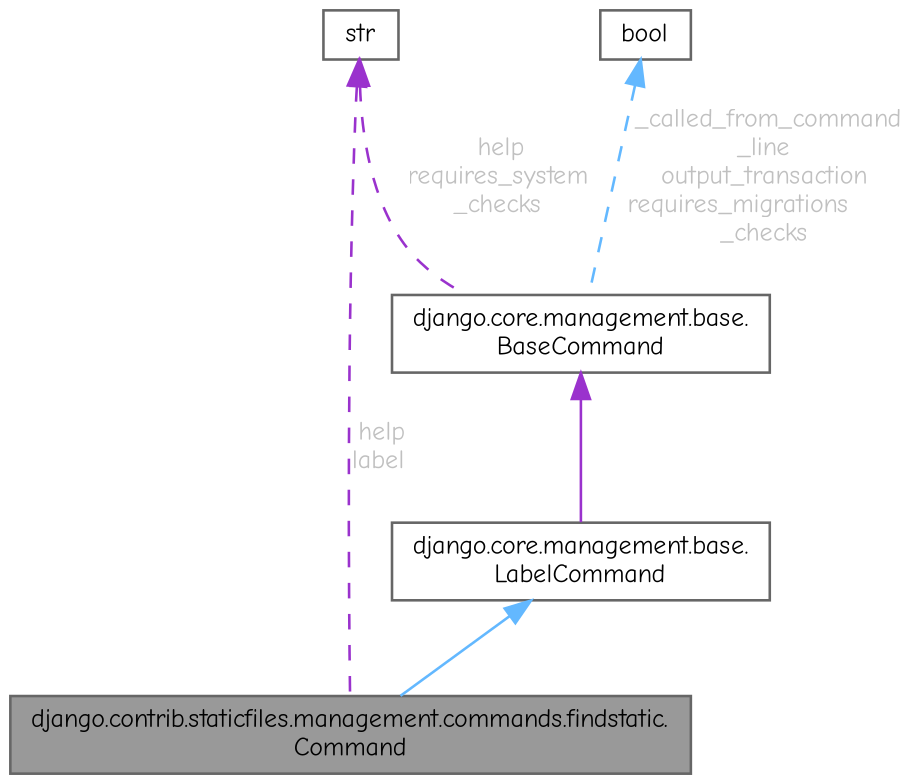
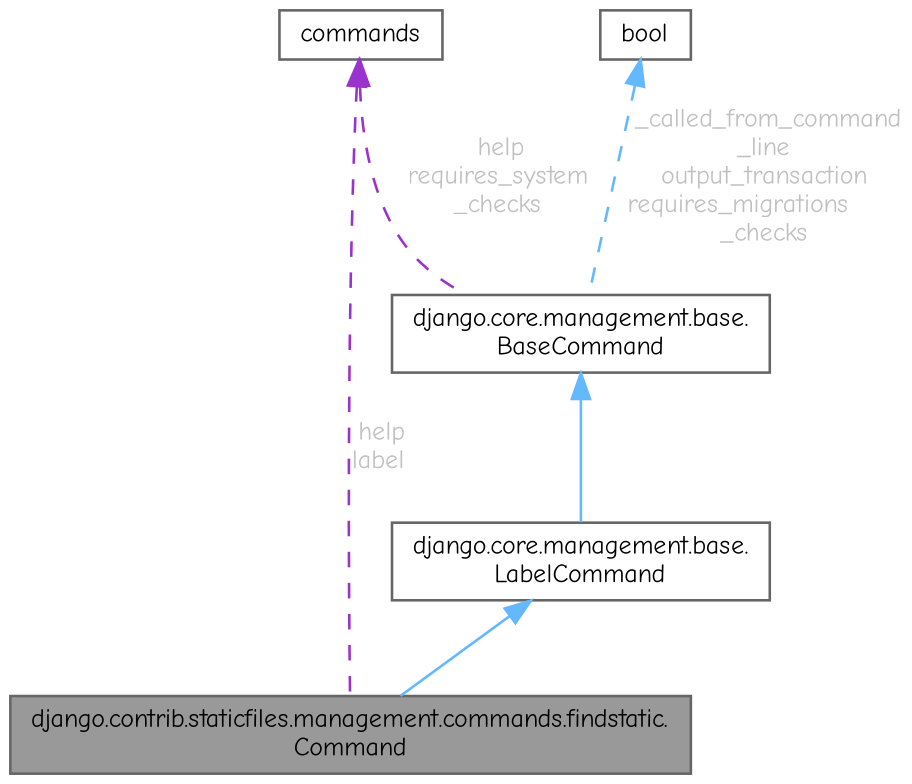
(361, 35) -> (361, 35)
(581, 461) -> (581, 461)
